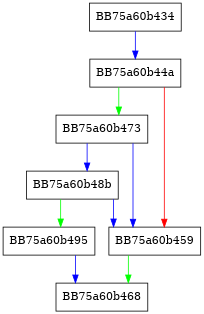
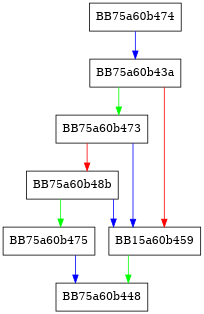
(135, 17) -> (135, 17)
(135, 73) -> (135, 73)
(87, 153) -> (87, 153)
(49, 241) -> (49, 241)
(155, 241) -> (155, 241)
(102, 297) -> (102, 297)
